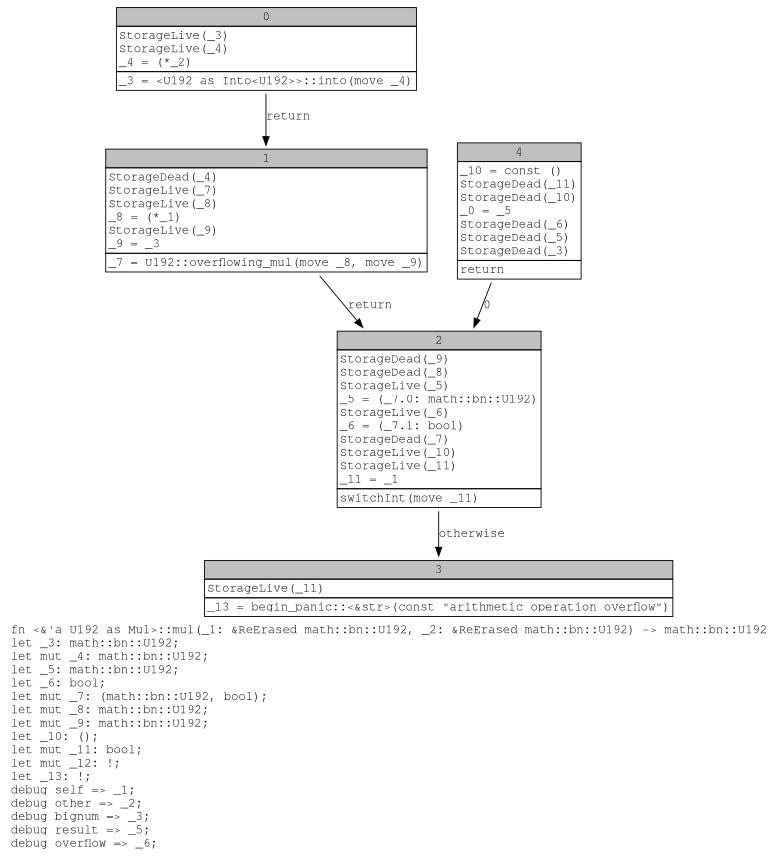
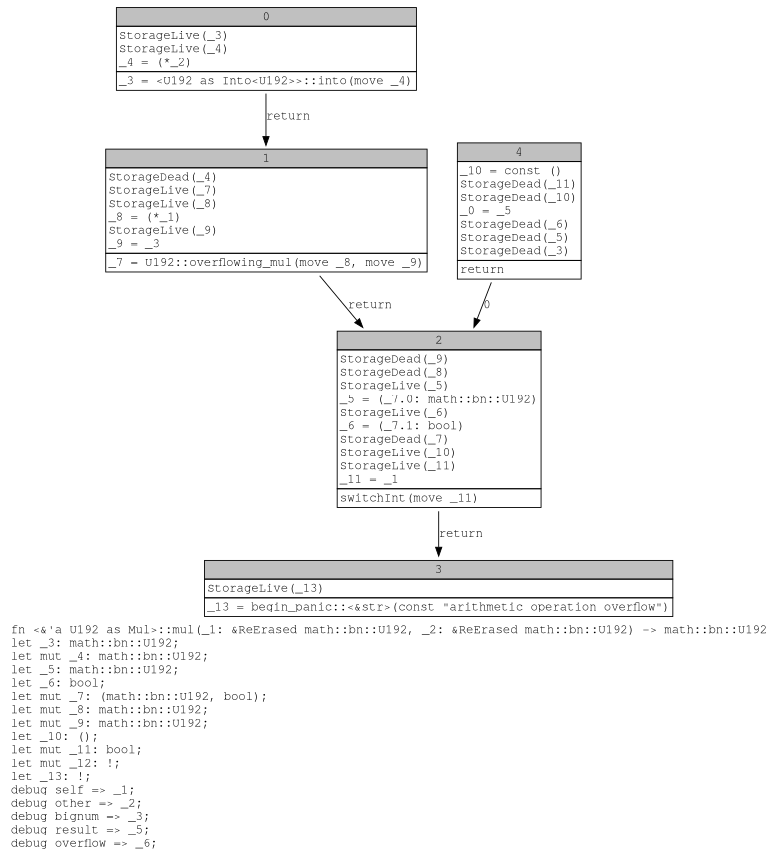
(472, 534) -> (461, 534)
(266, 588) -> (266, 588)
